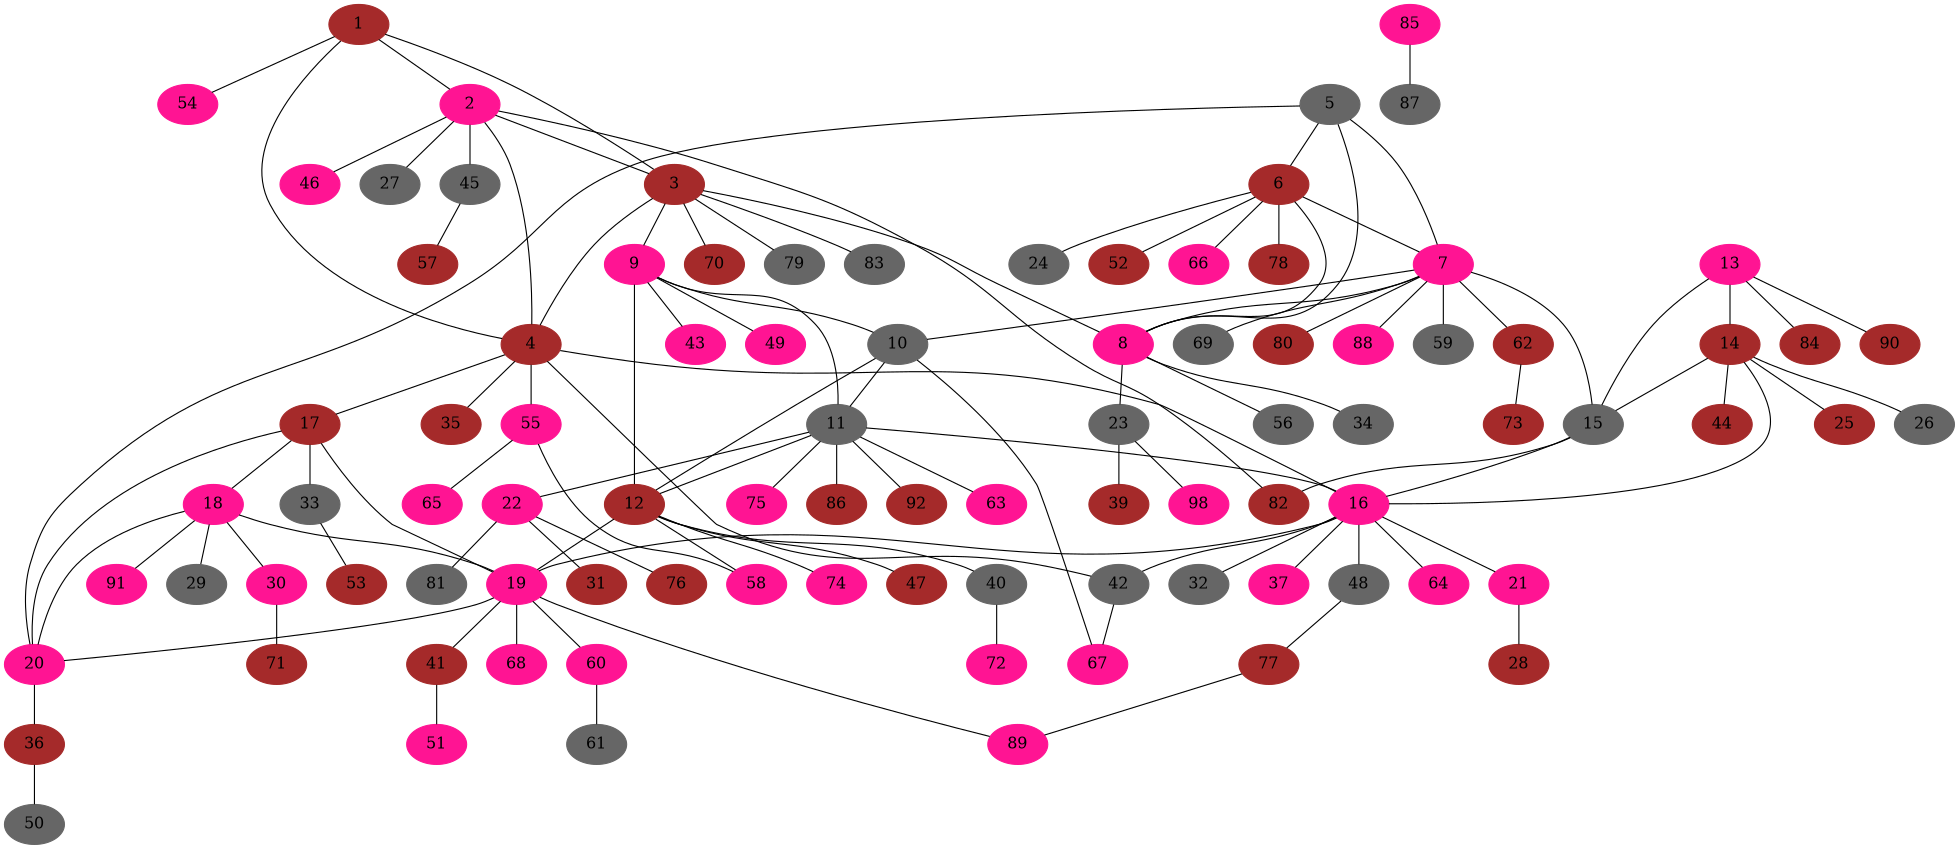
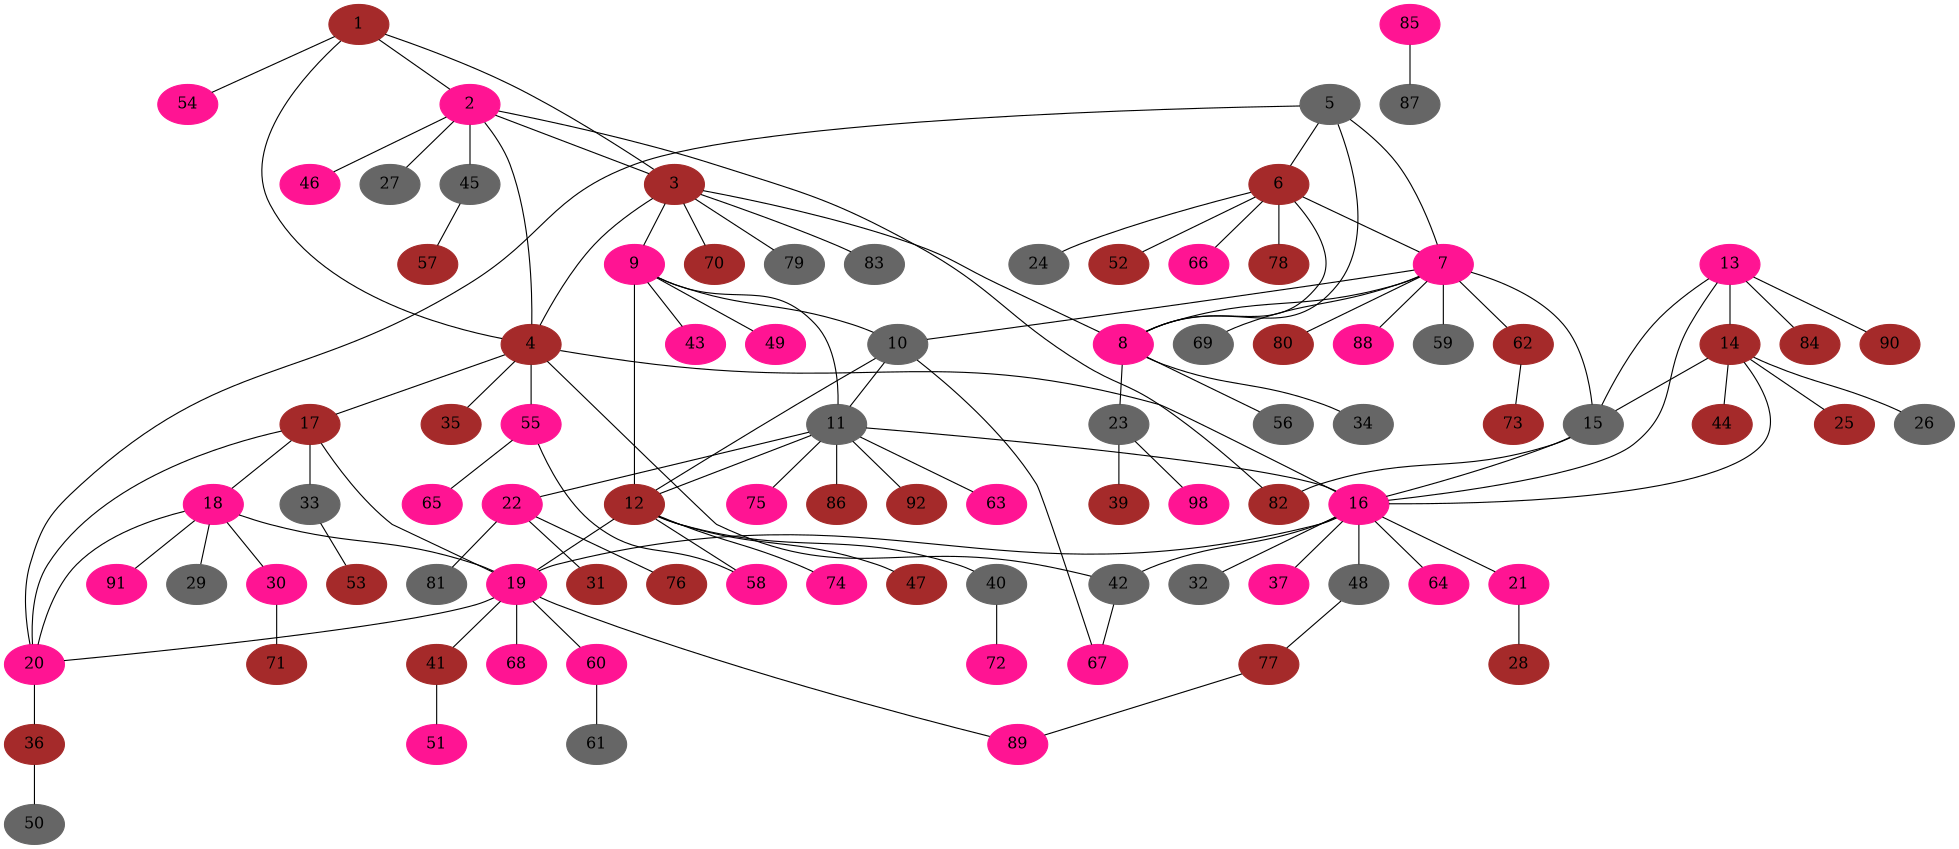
none -> (1603, 459)
